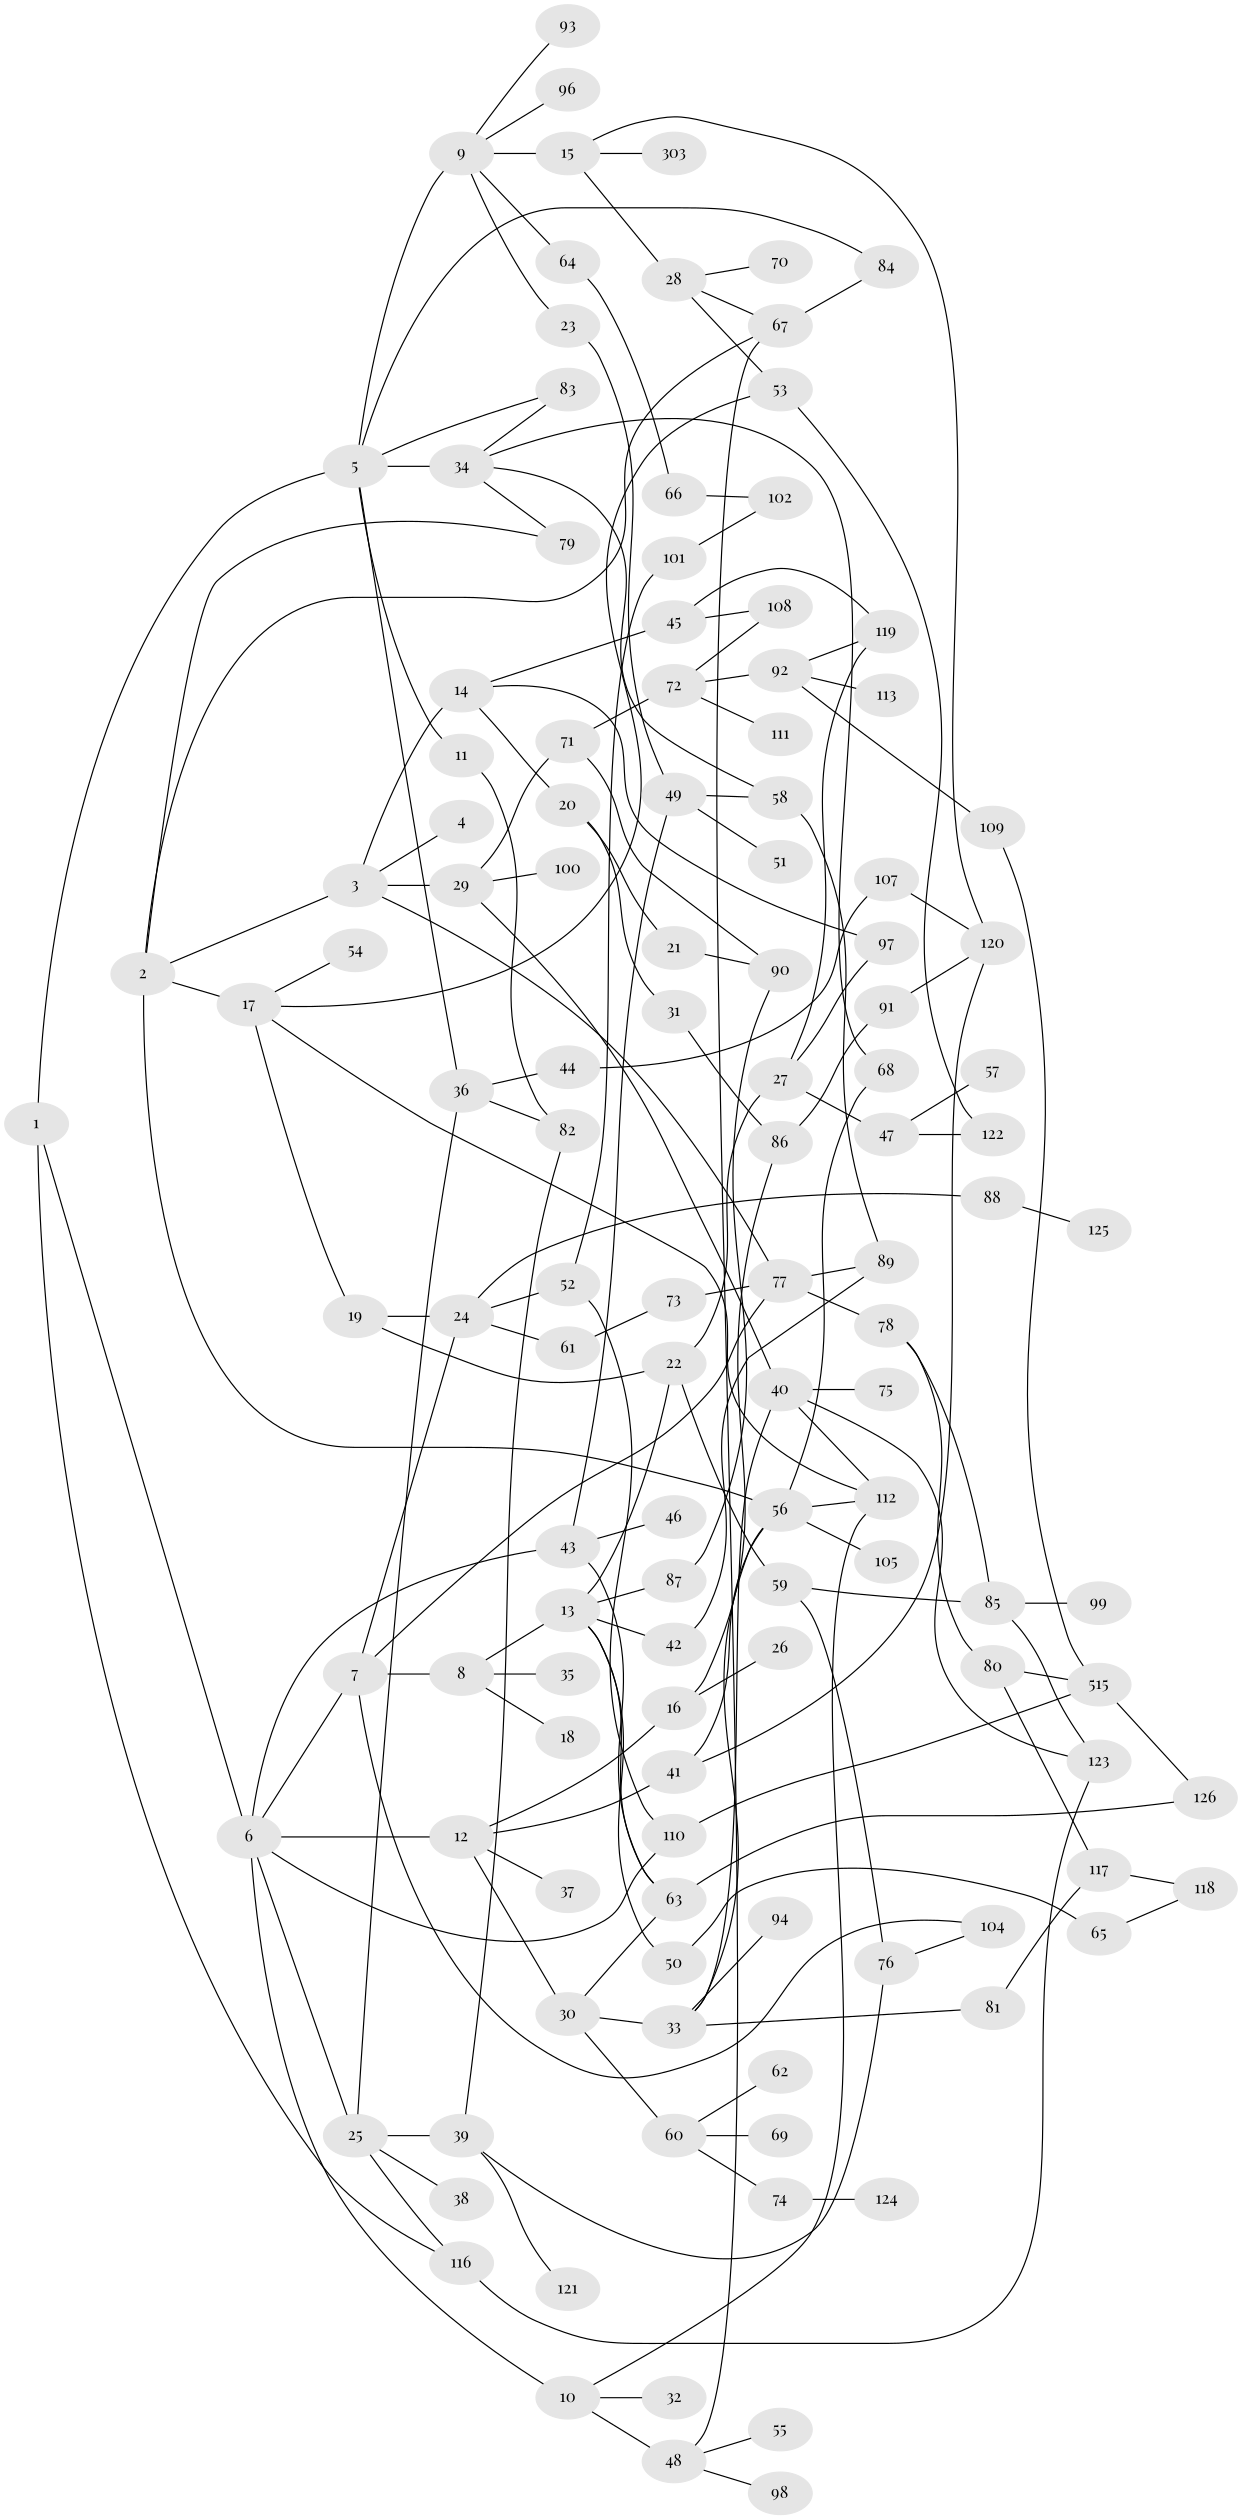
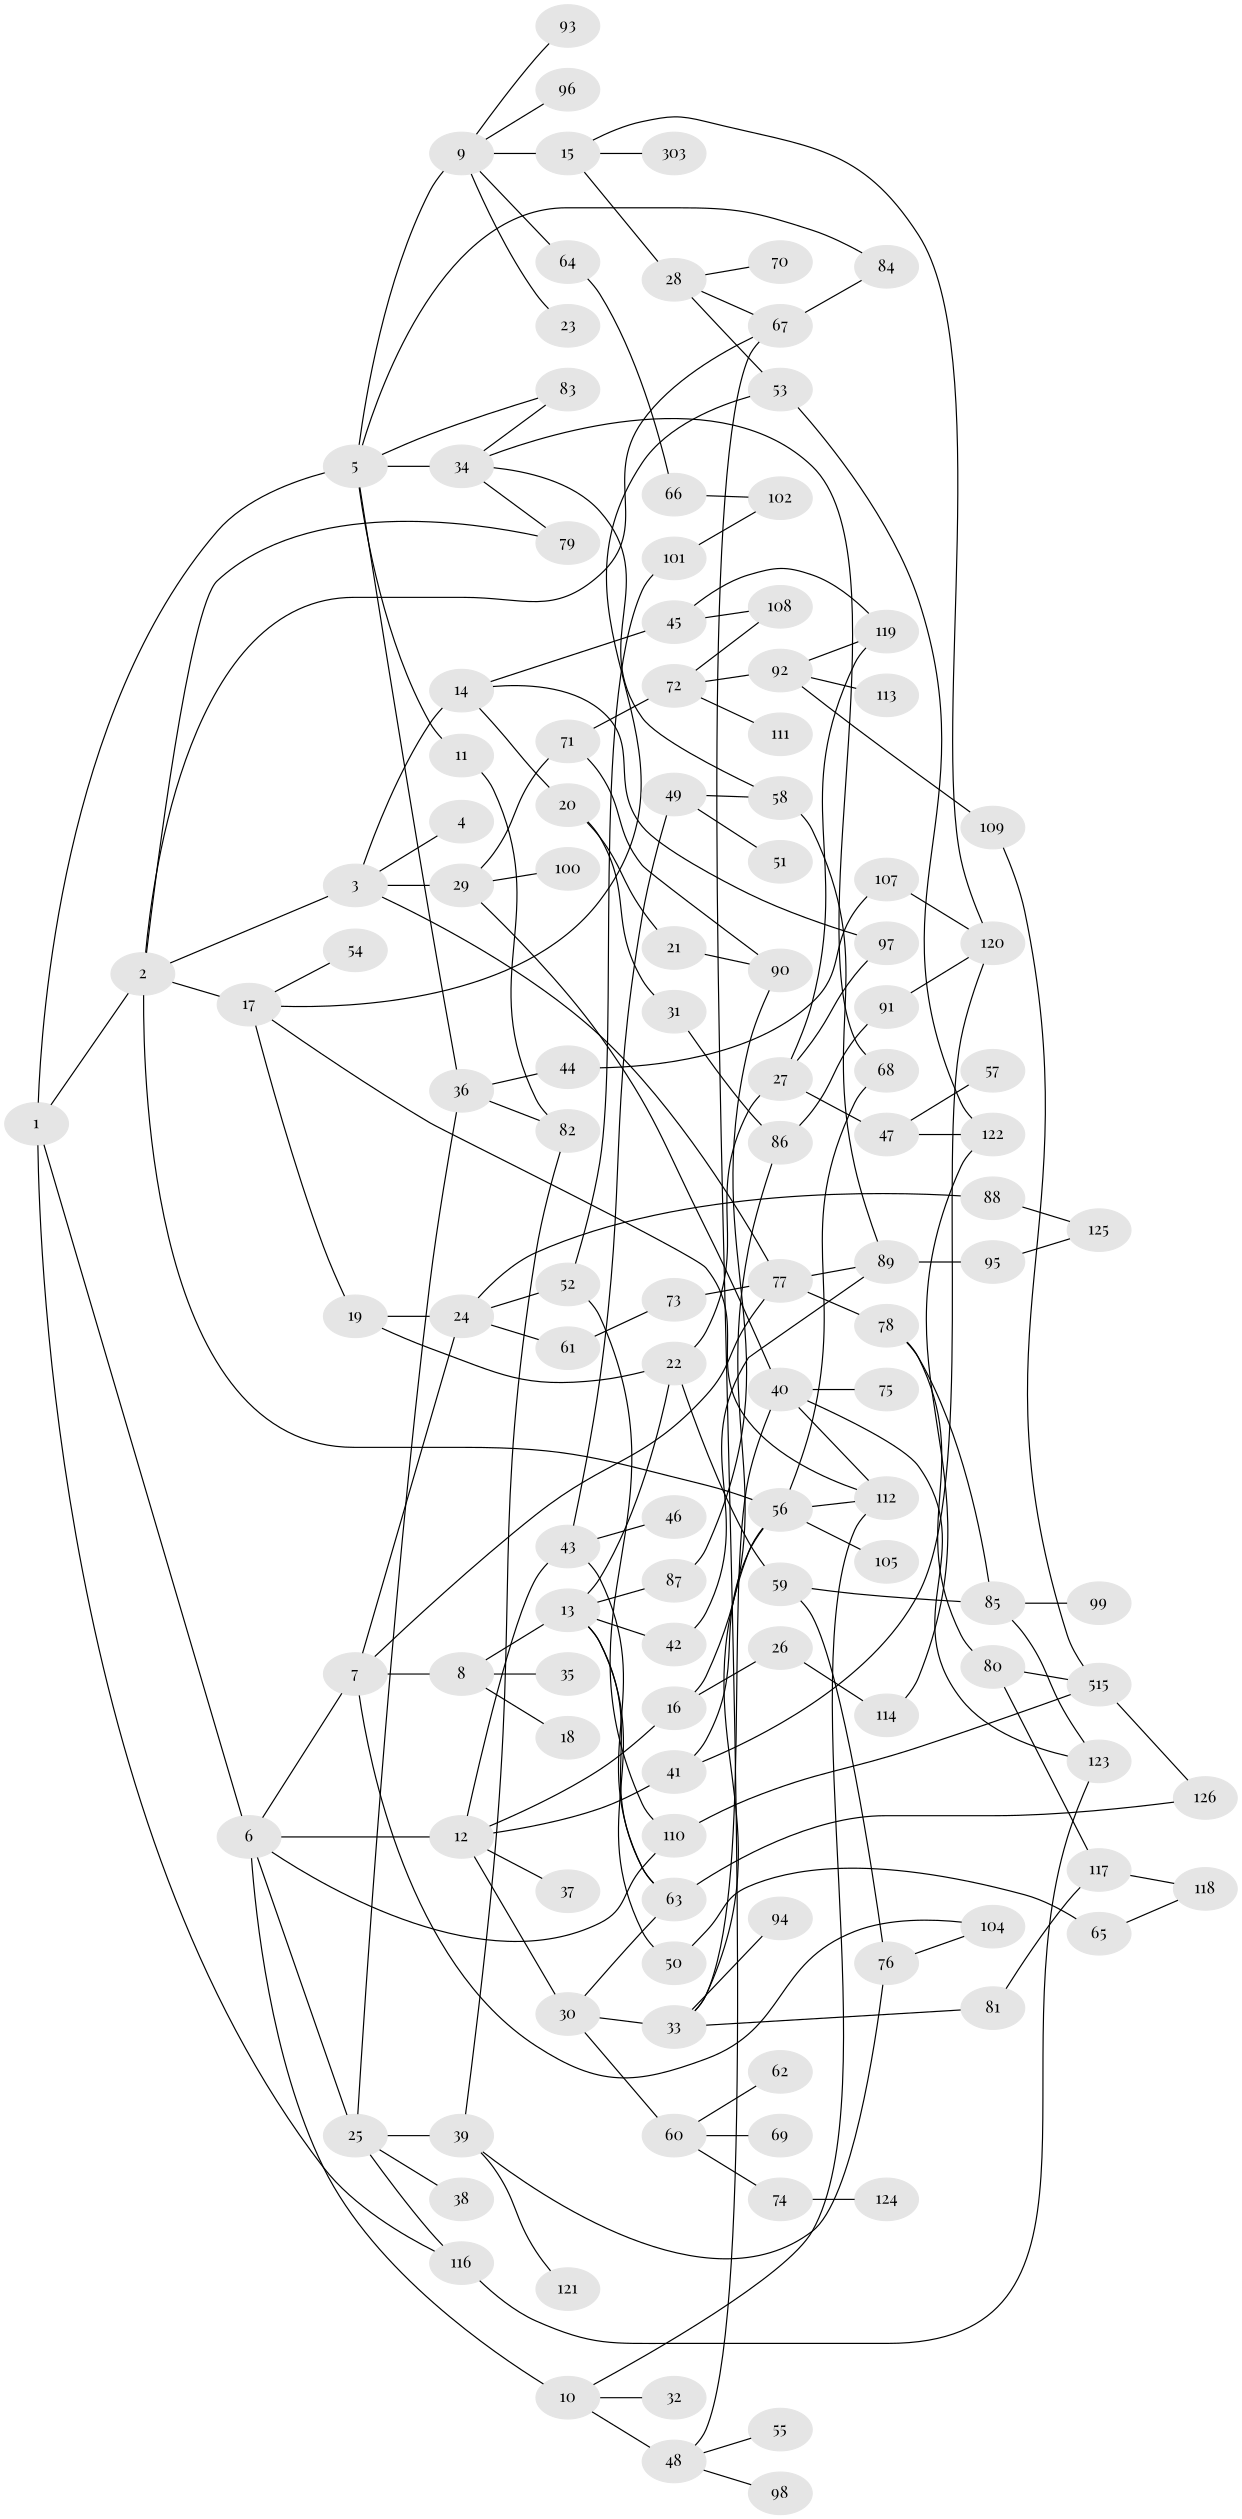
(631, 545) -> none
none -> (90, 1049)
none -> (993, 1262)
(340, 1627) -> (494, 1706)
none -> (887, 1715)
